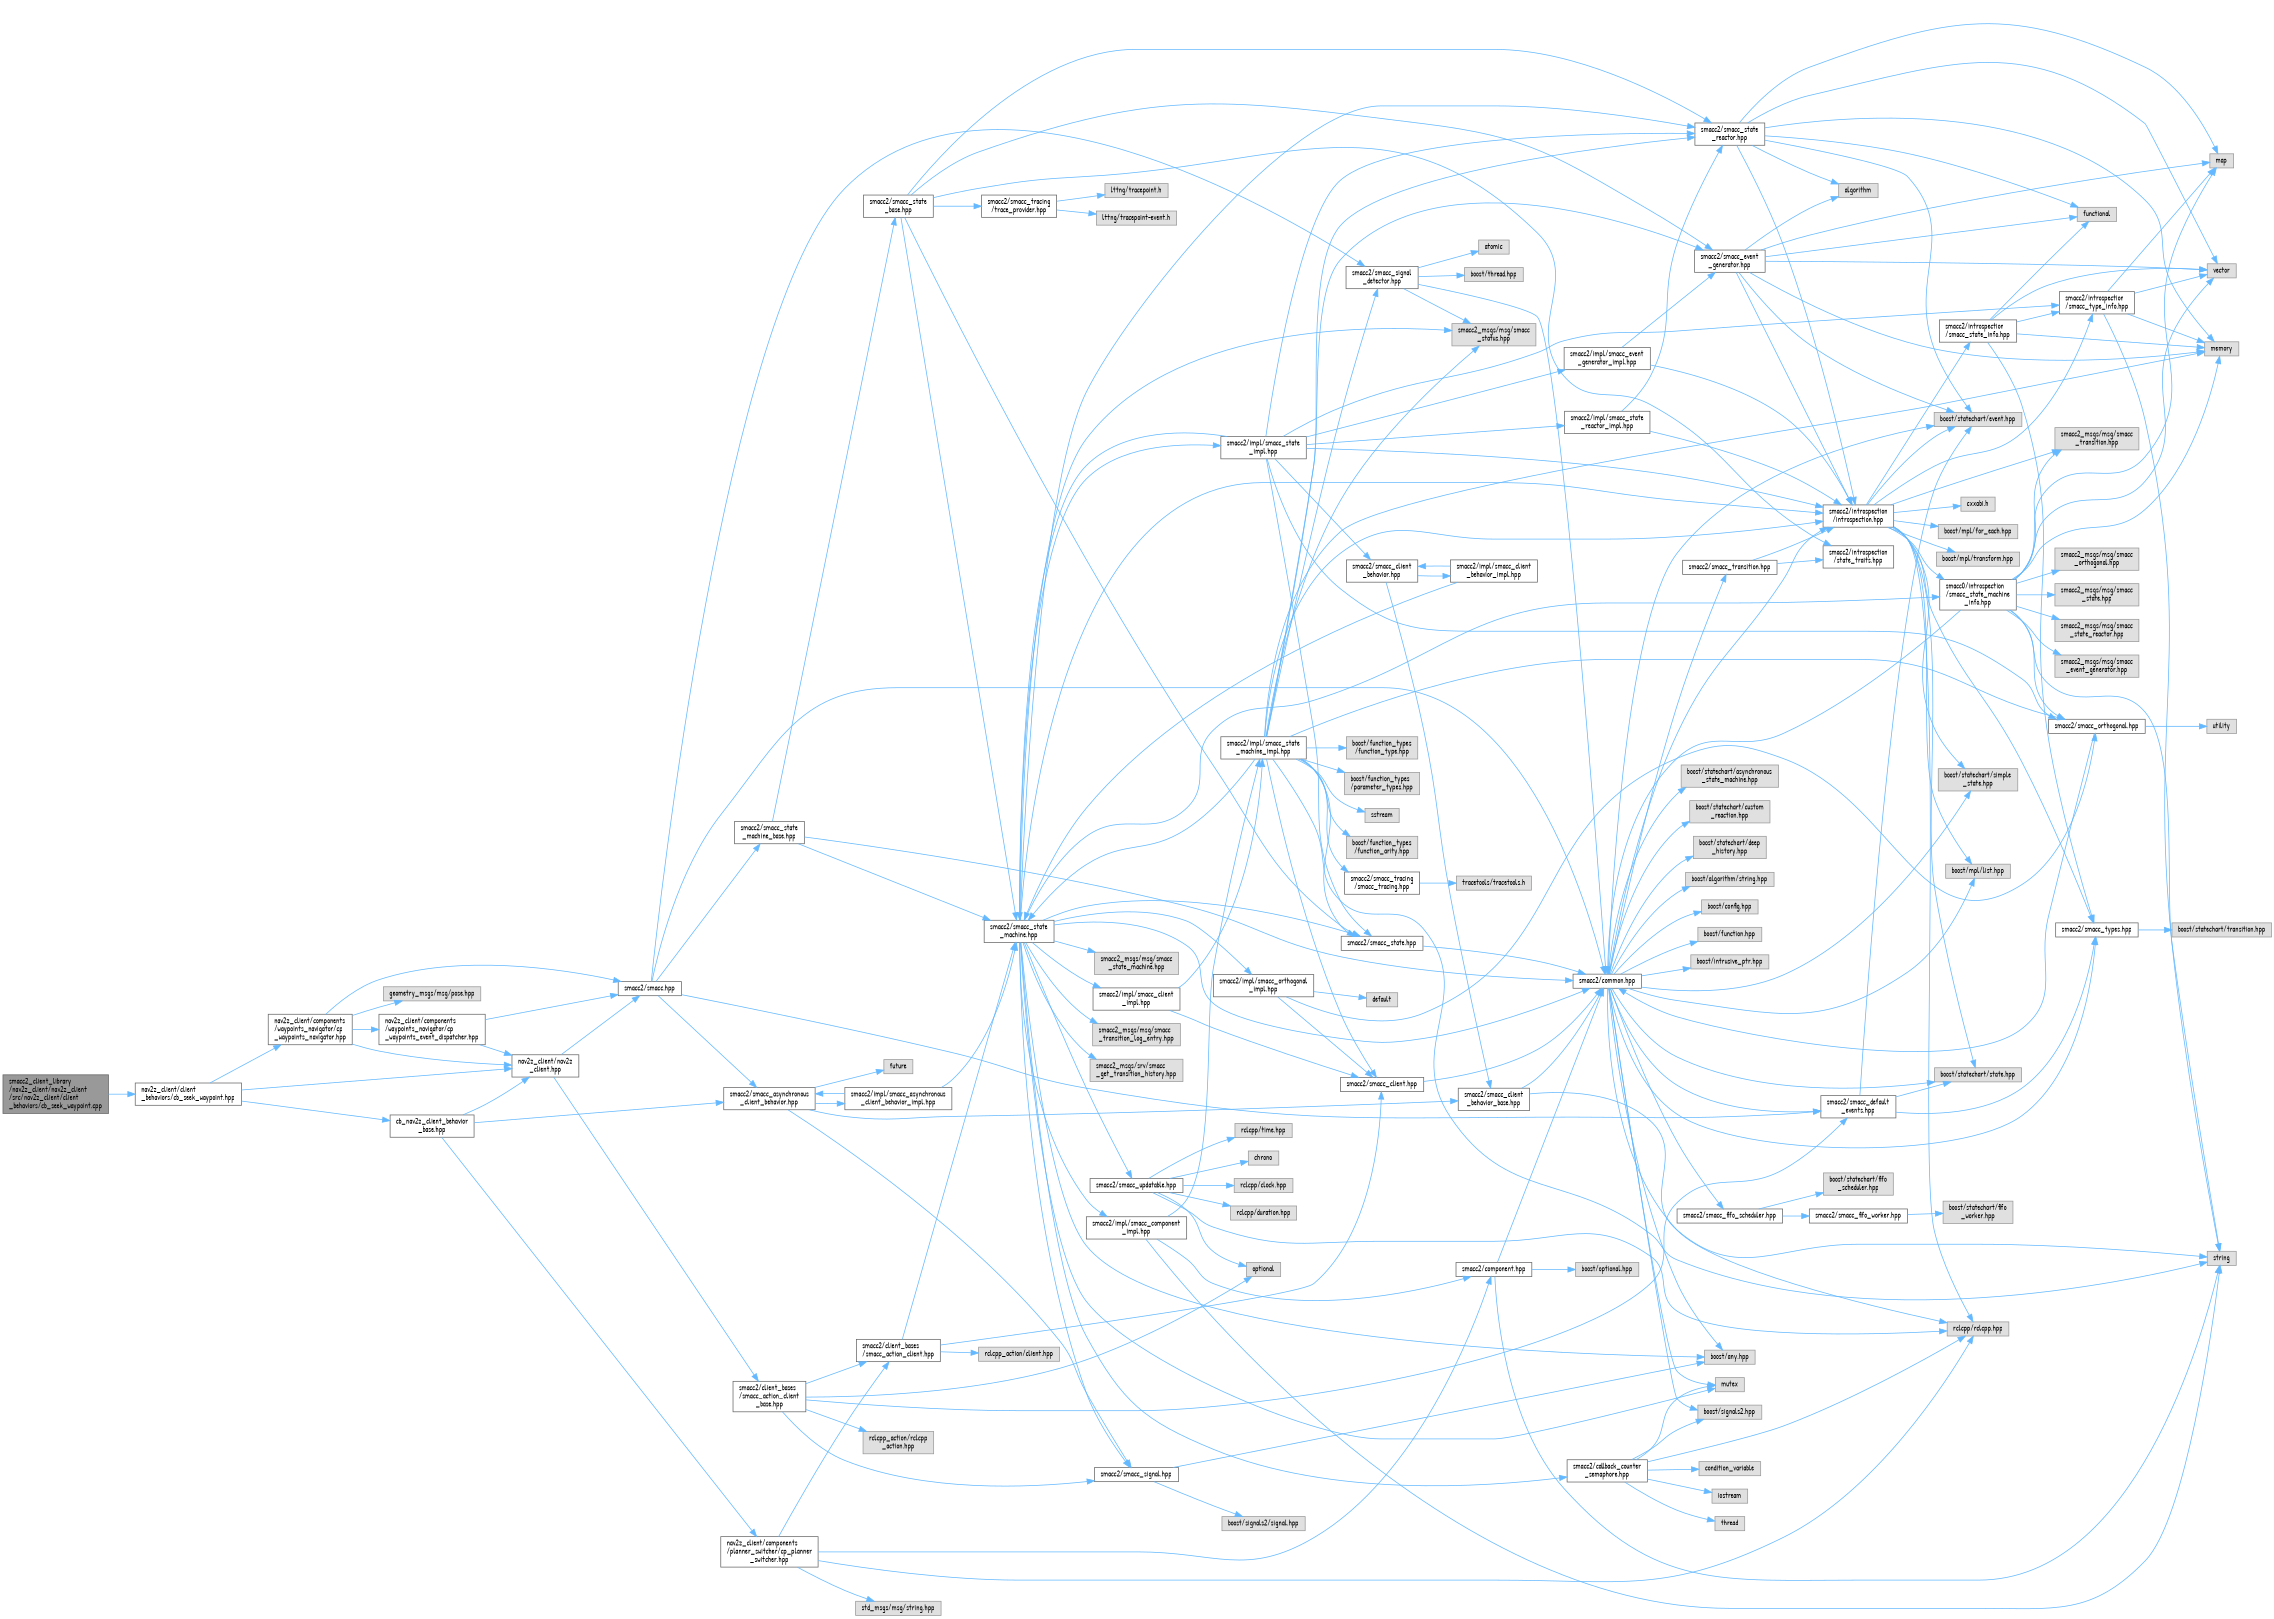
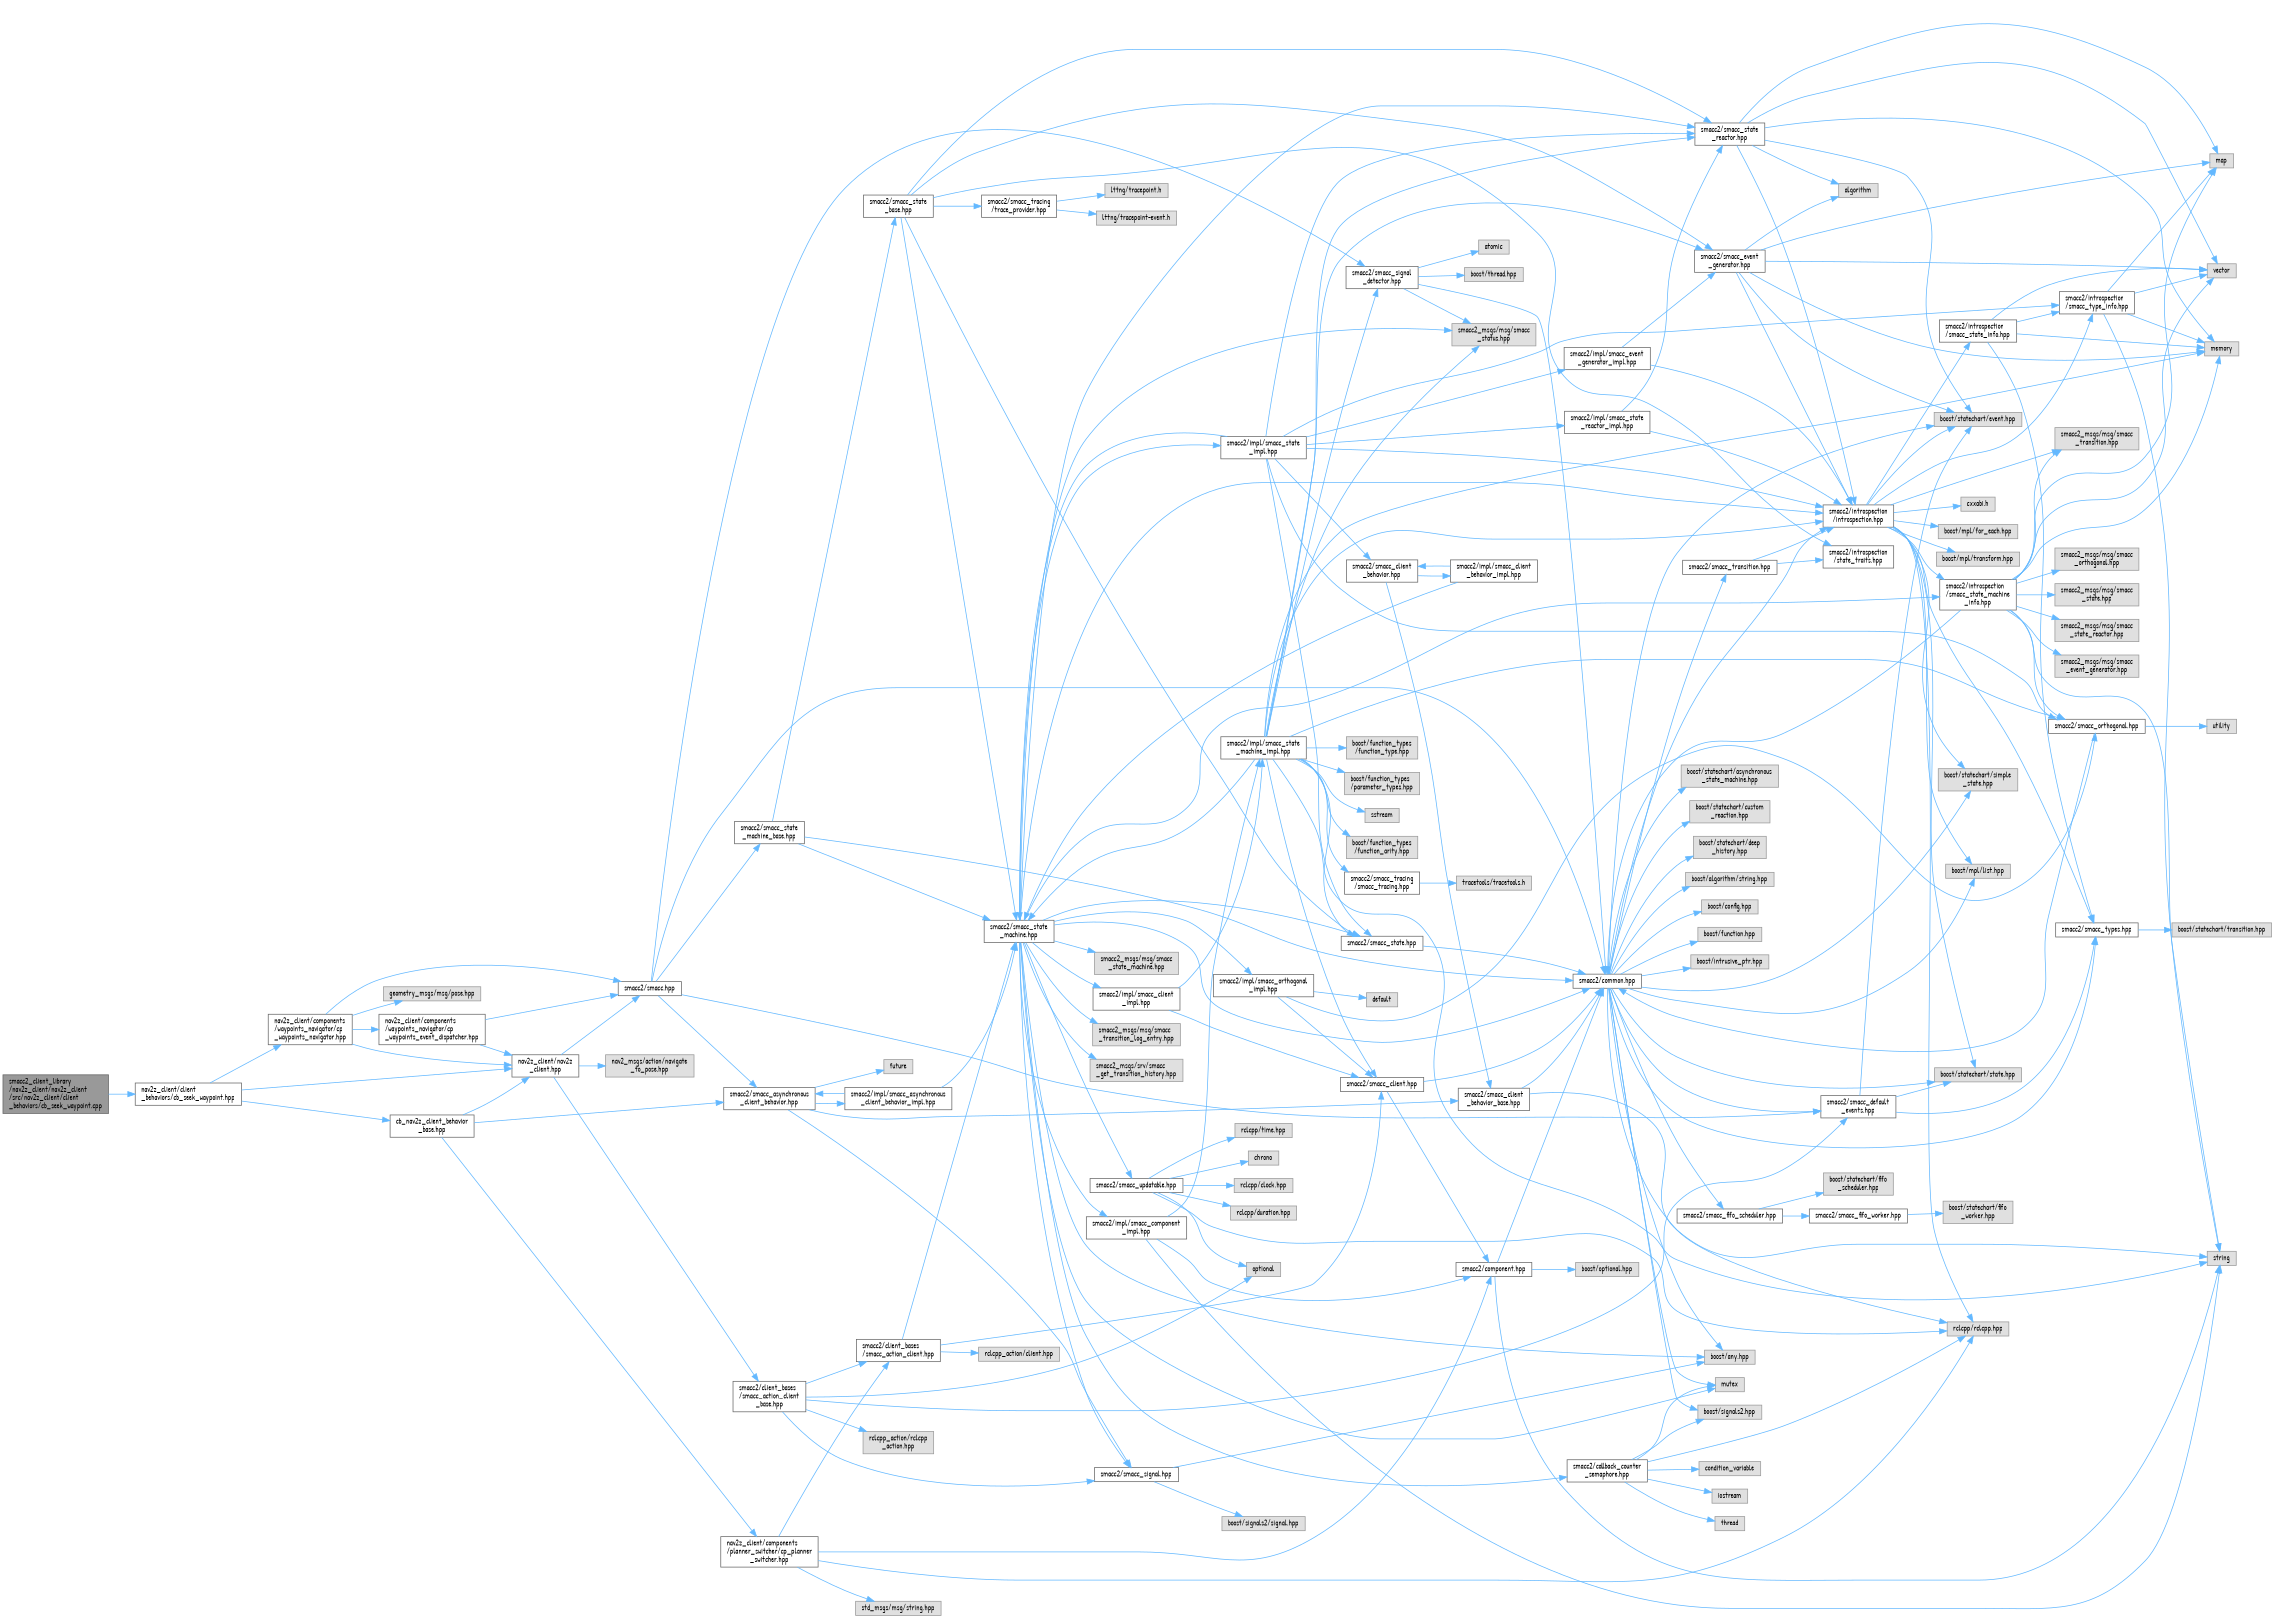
(2097, 214) -> none
(1978, 595) -> (1978, 595)
none -> (650, 1066)
none -> (1436, 1174)
